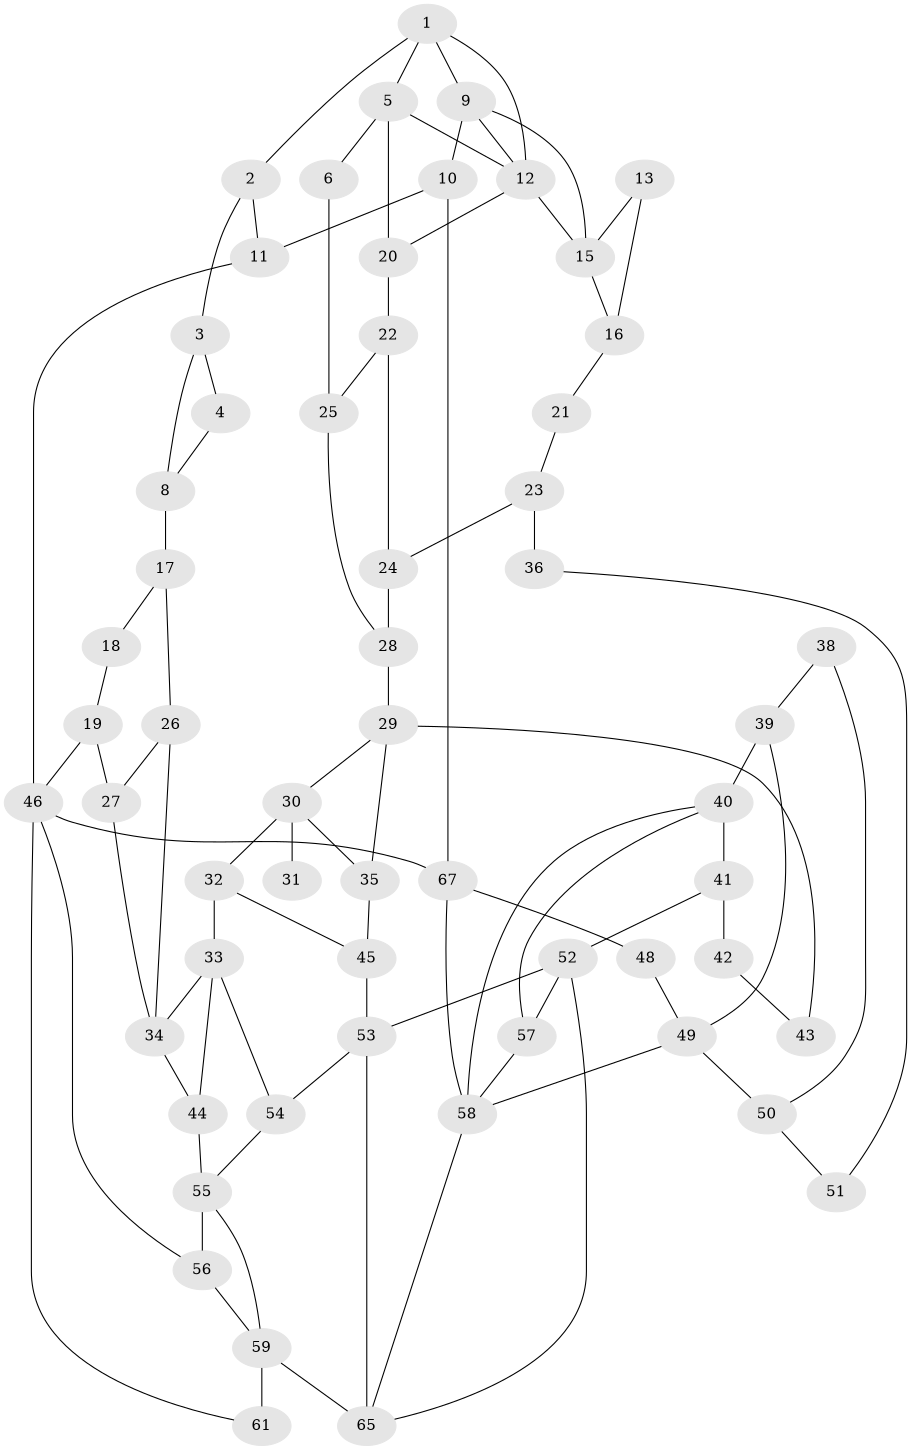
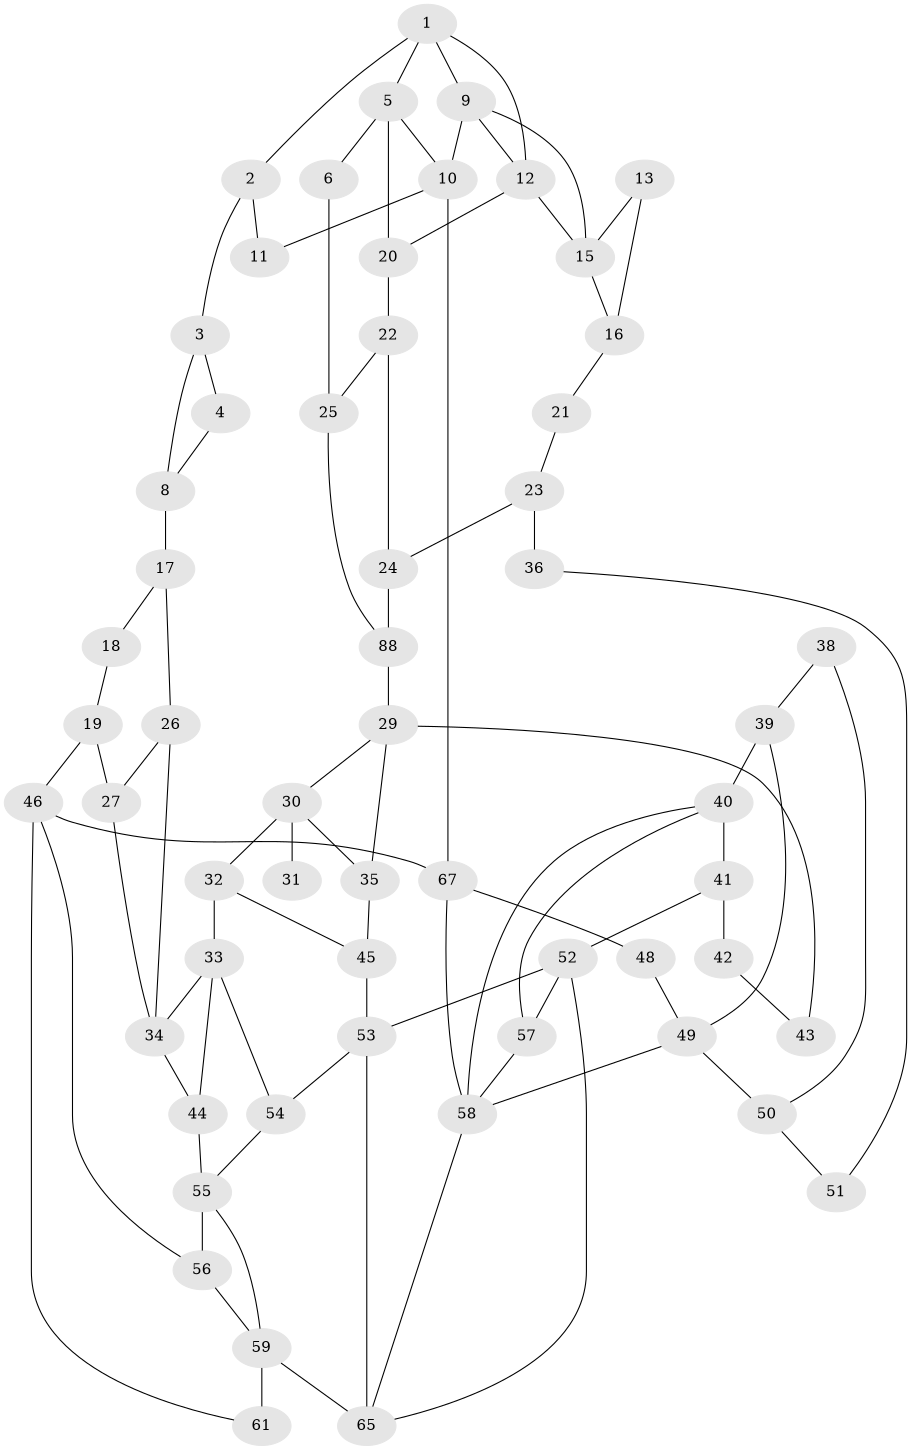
(450, 137) -> (418, 141)
(34, 465) -> none
(388, 647) -> (388, 647)
